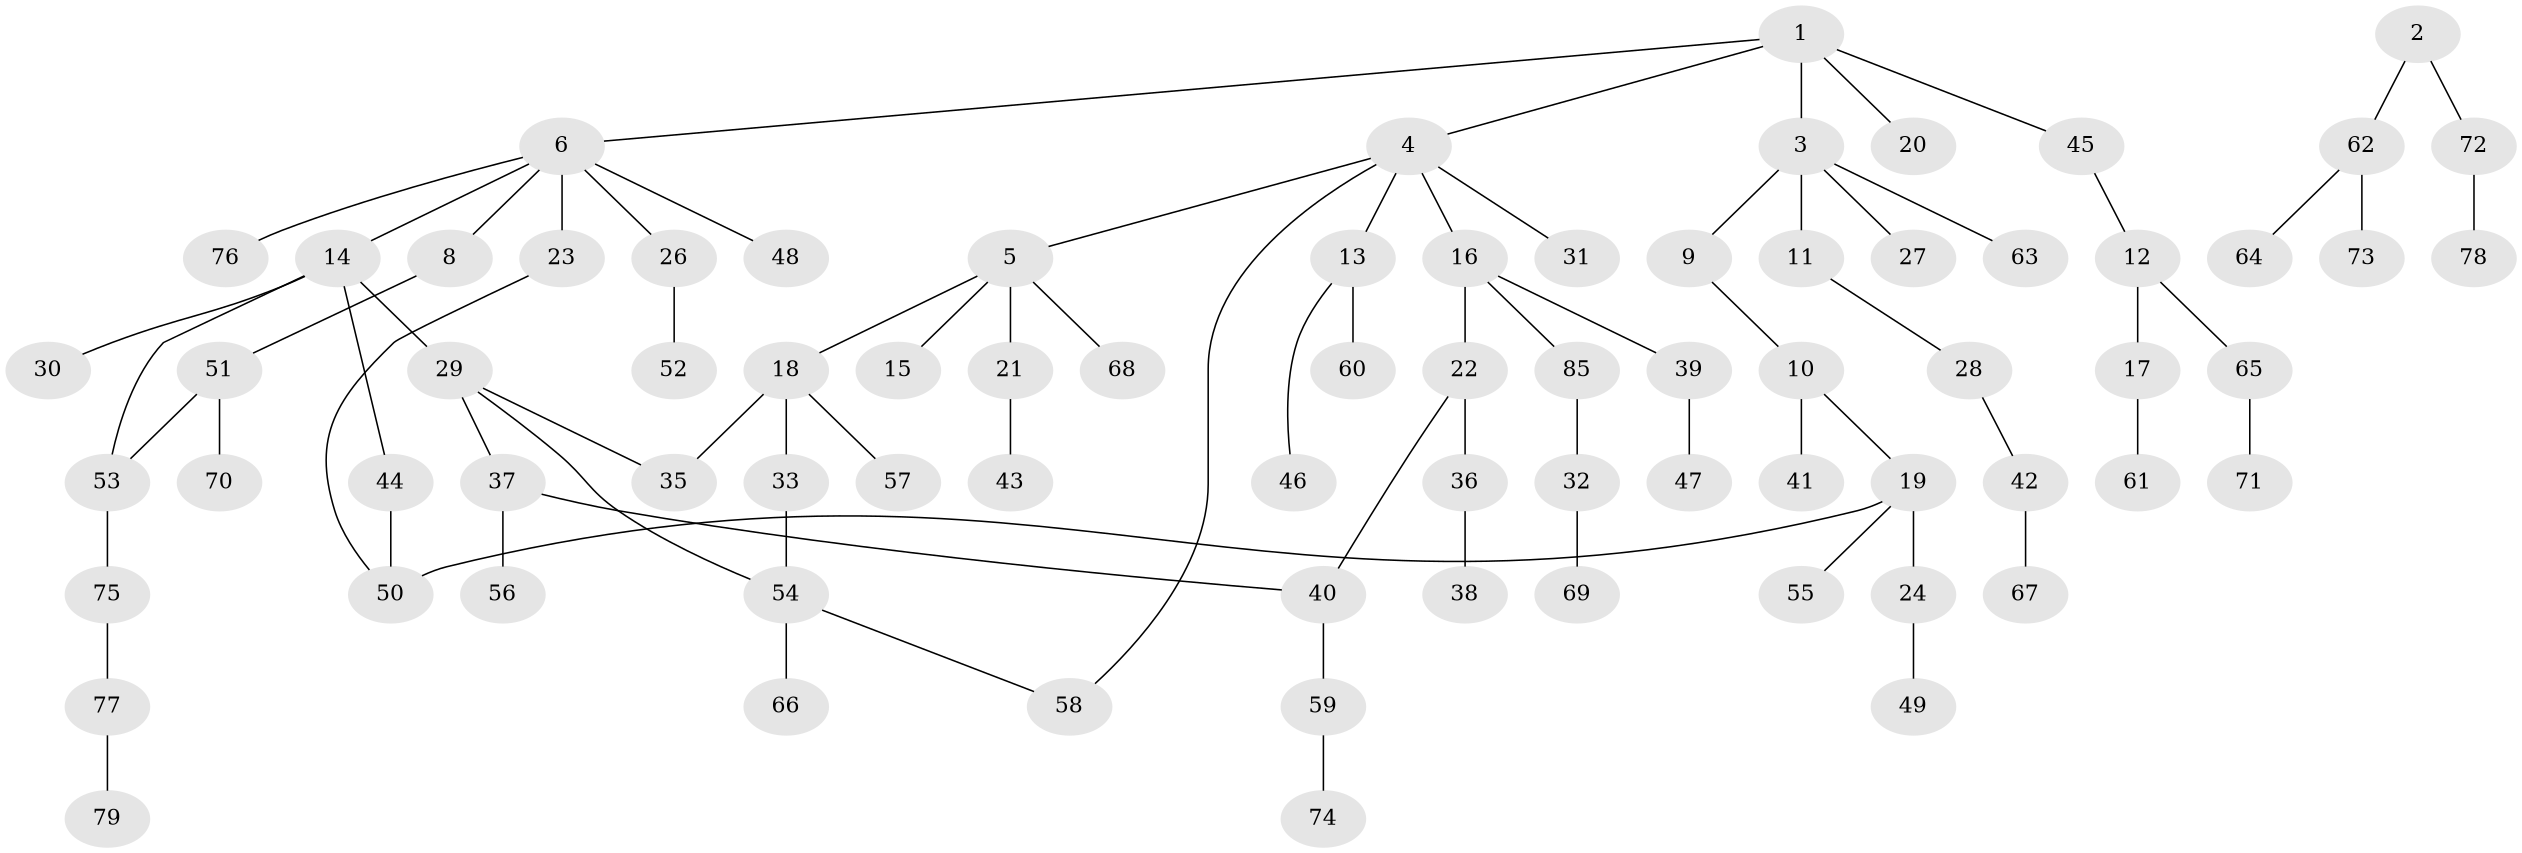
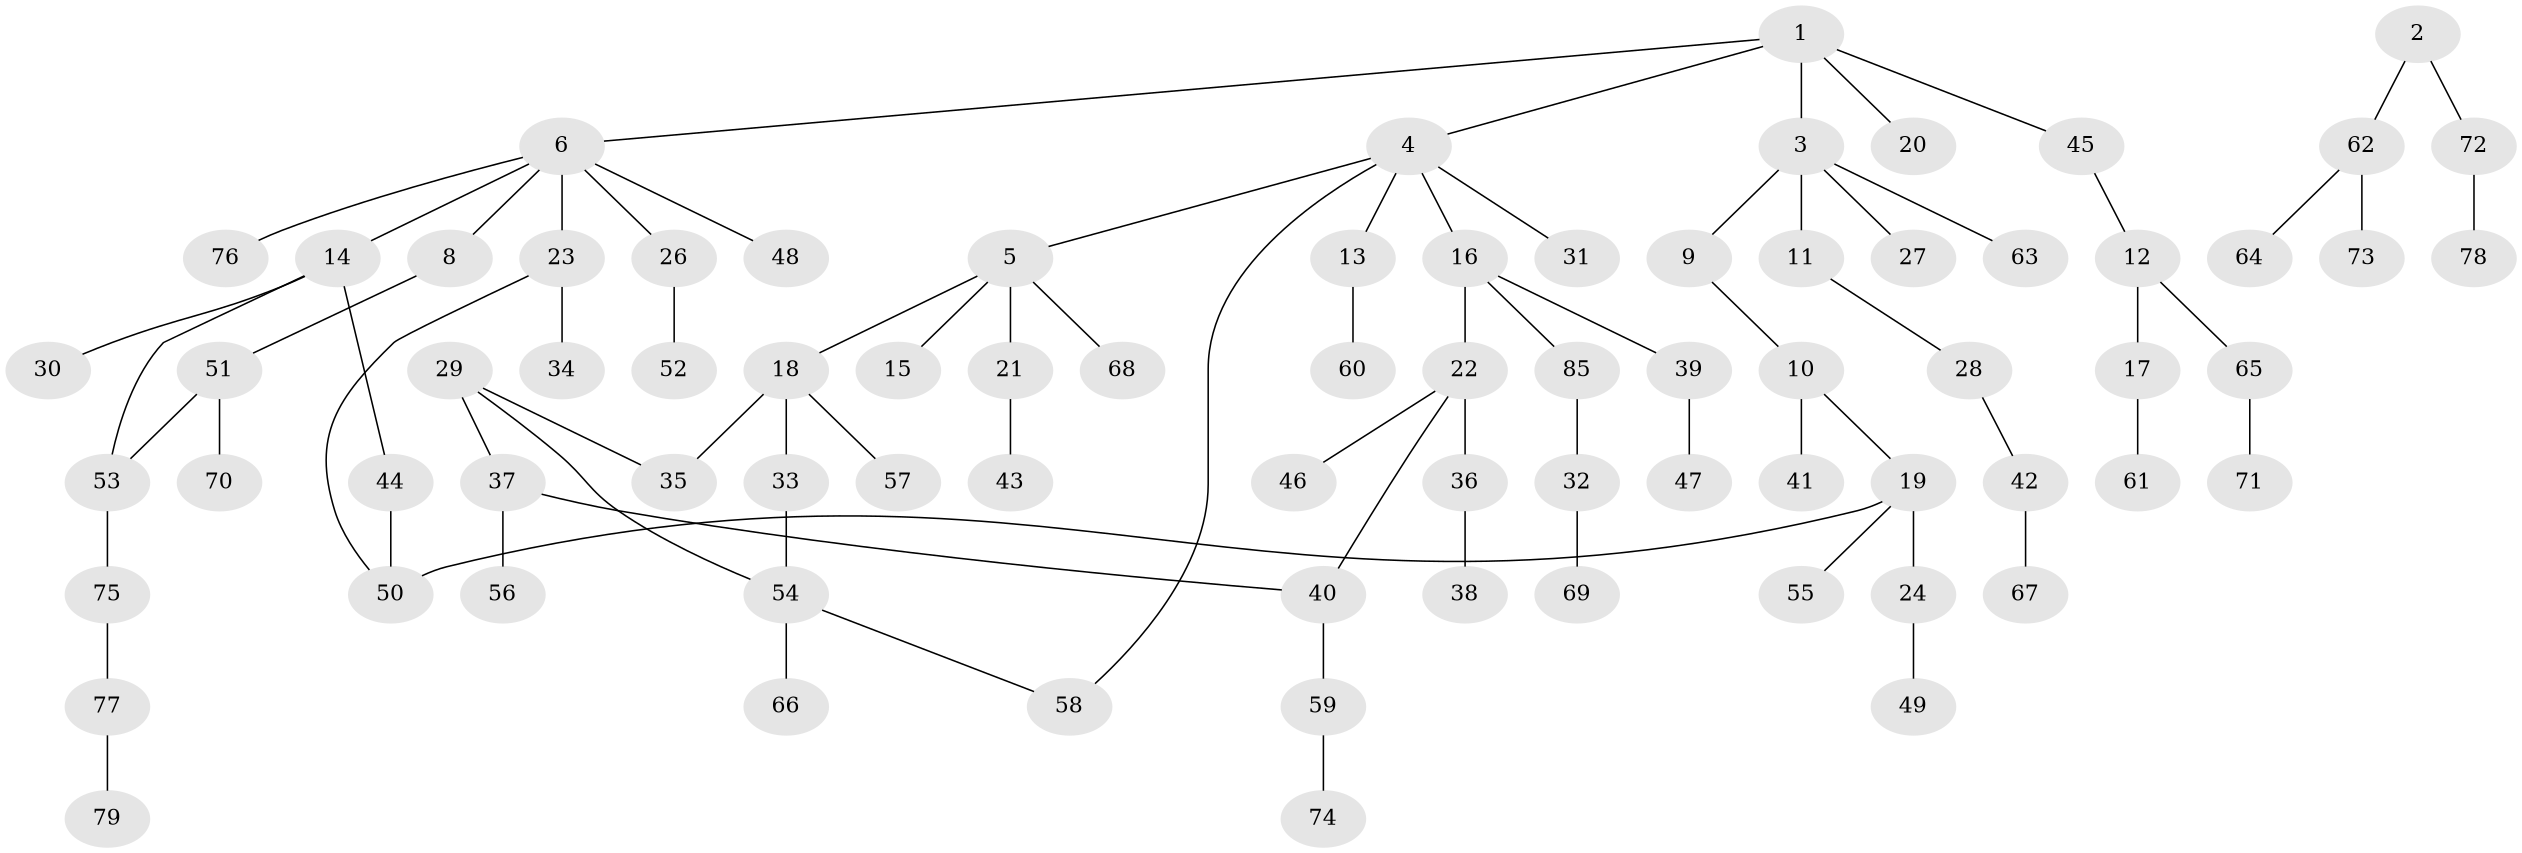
(394, 314) -> none
(1292, 364) -> (1379, 427)
none -> (562, 371)
